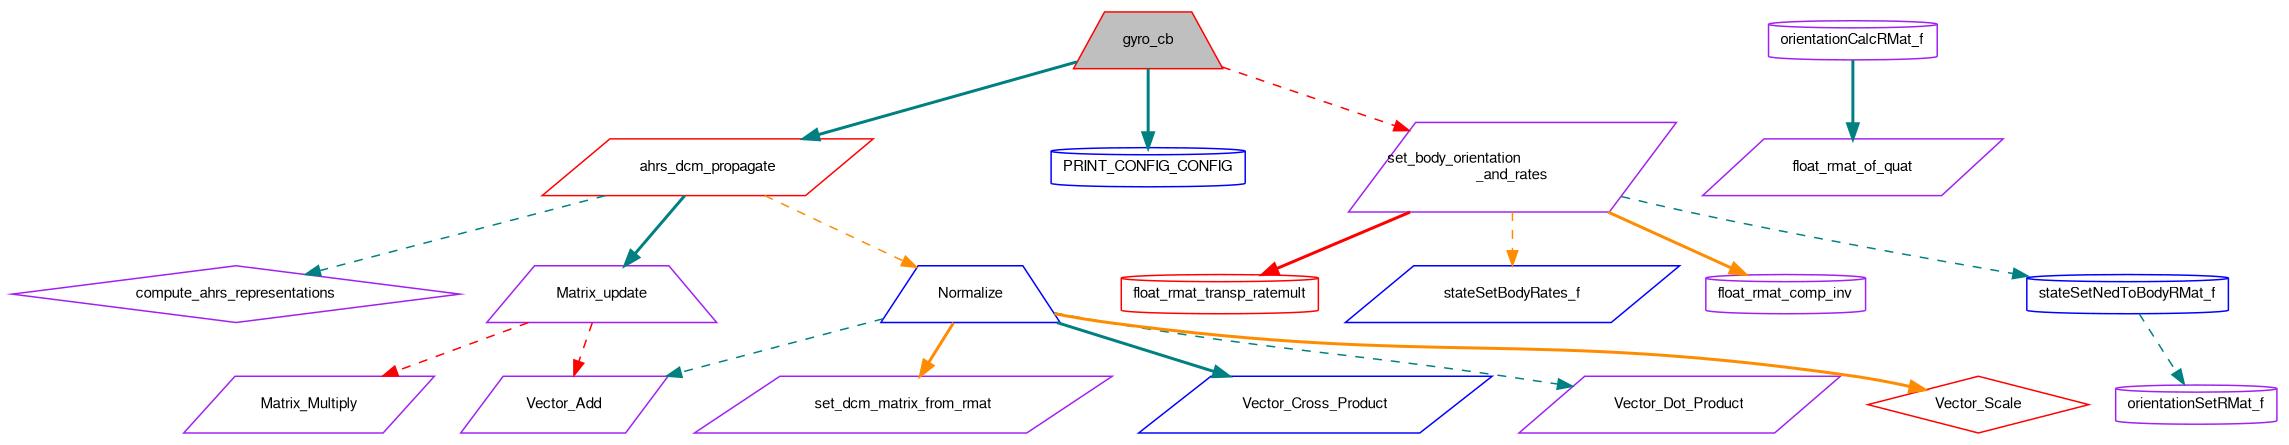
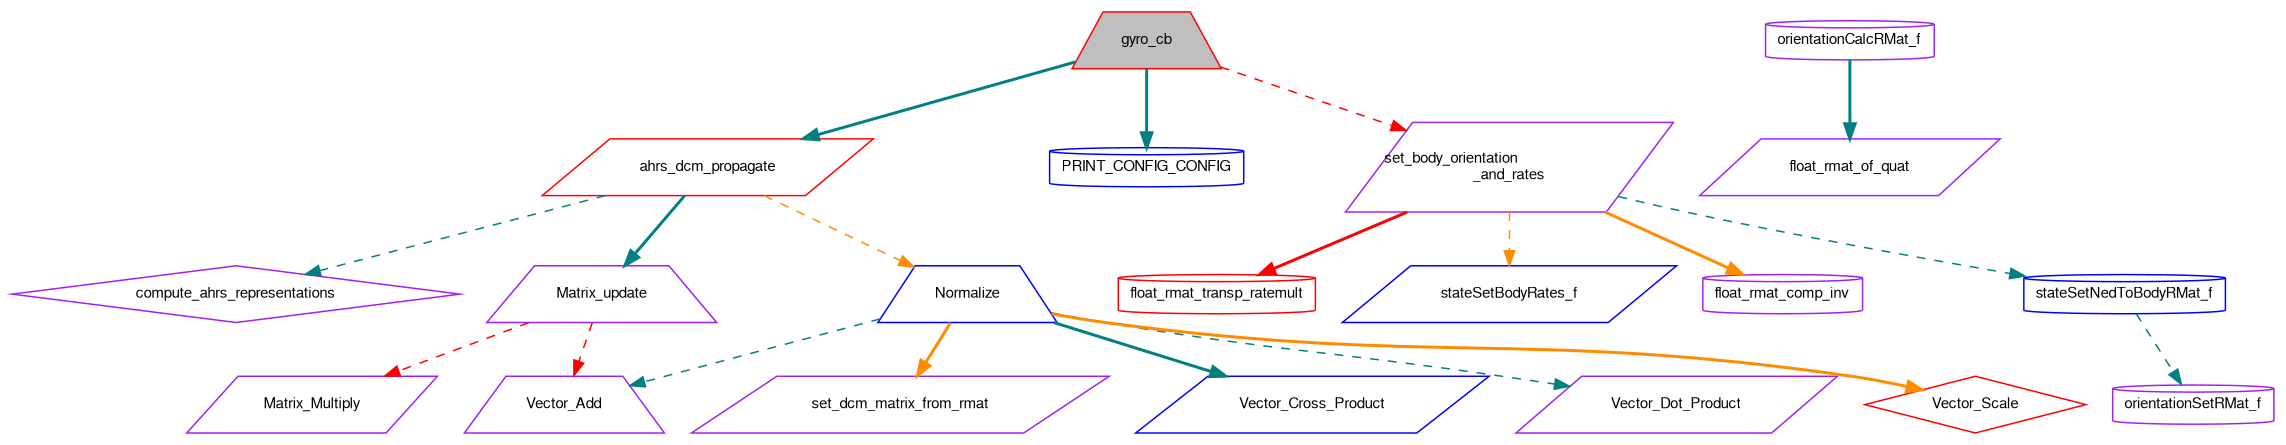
(564, 405) -> (564, 405)
